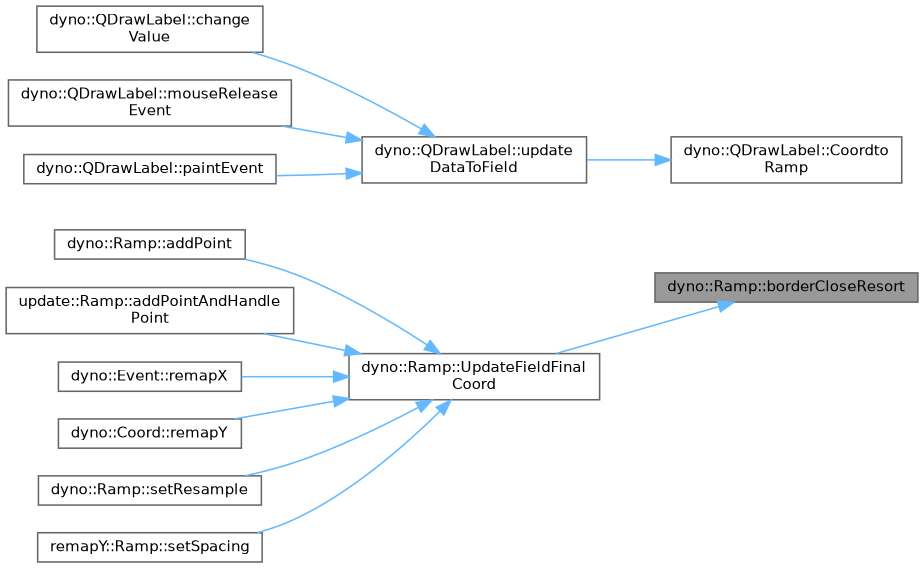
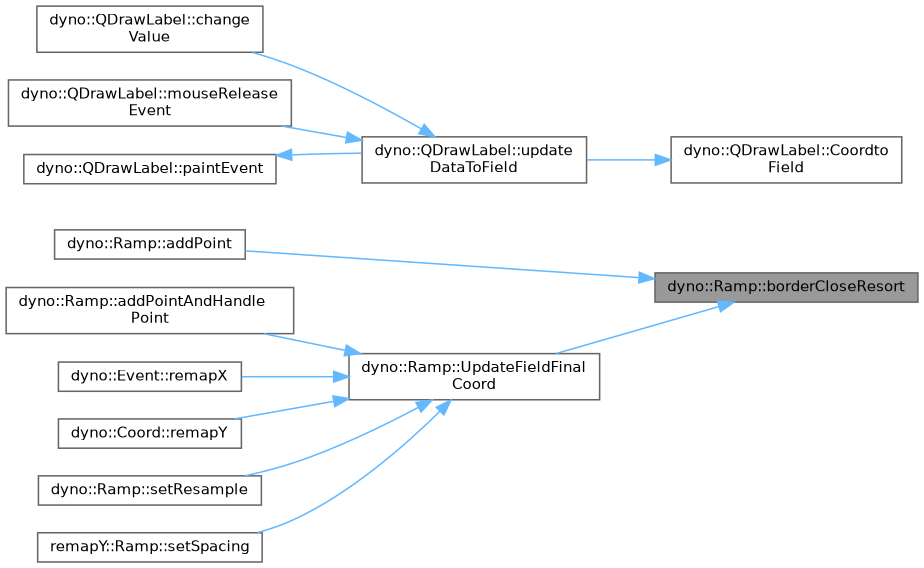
(786, 160) -> (786, 160)
(311, 175) -> (327, 154)
(339, 294) -> (442, 264)
(150, 311) -> (150, 311)
